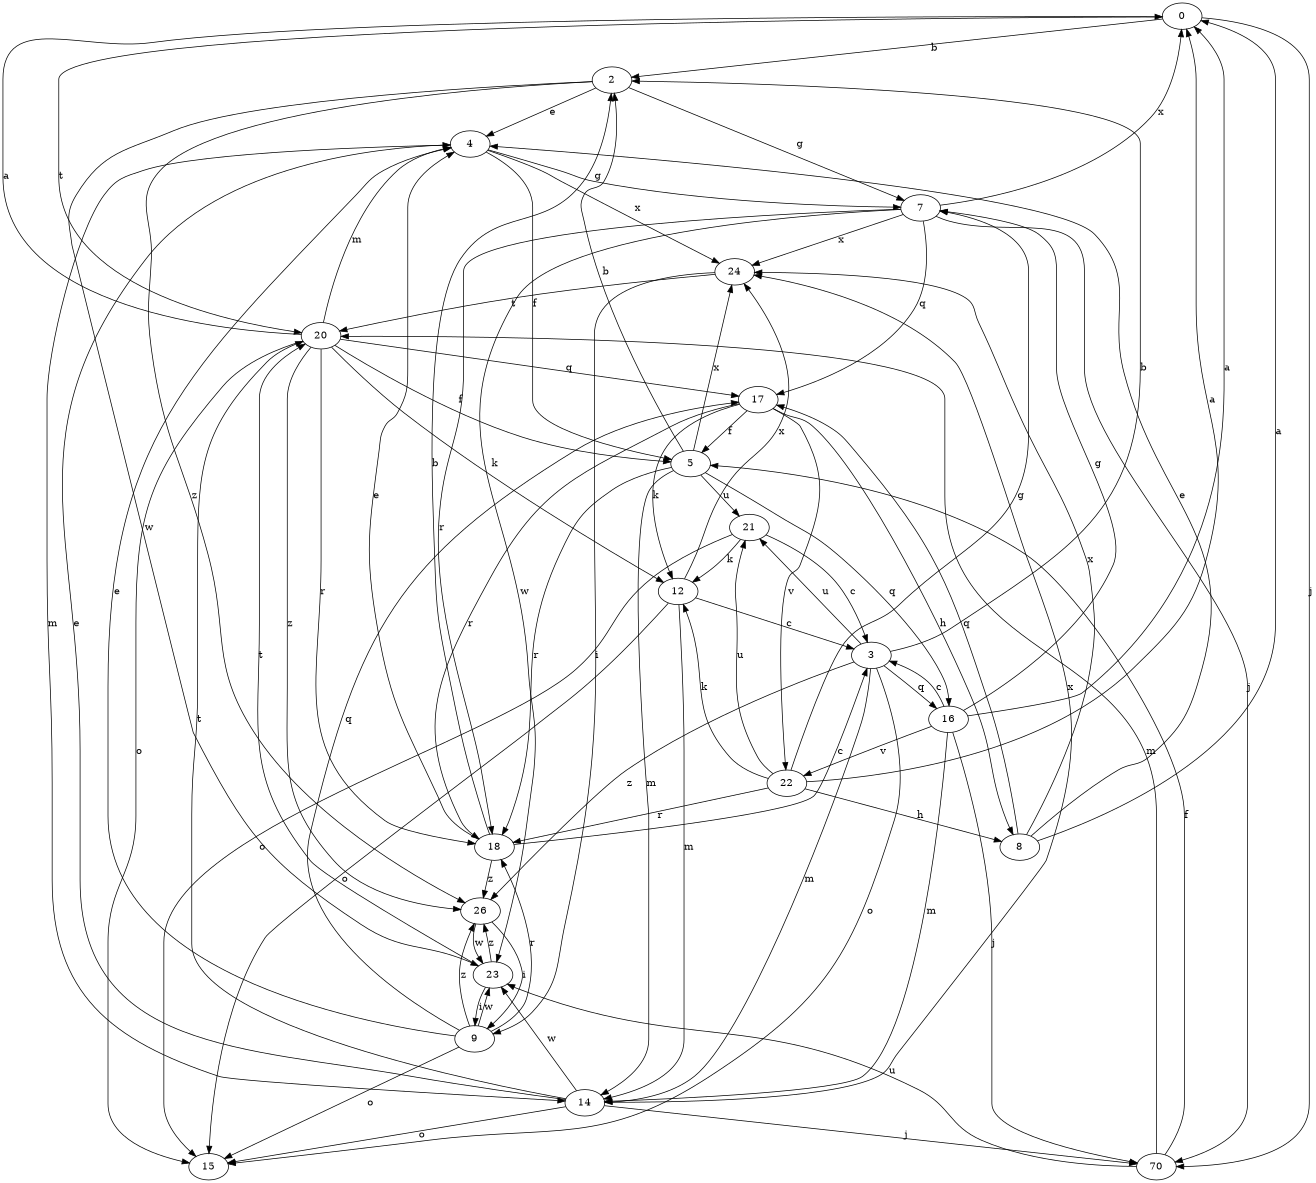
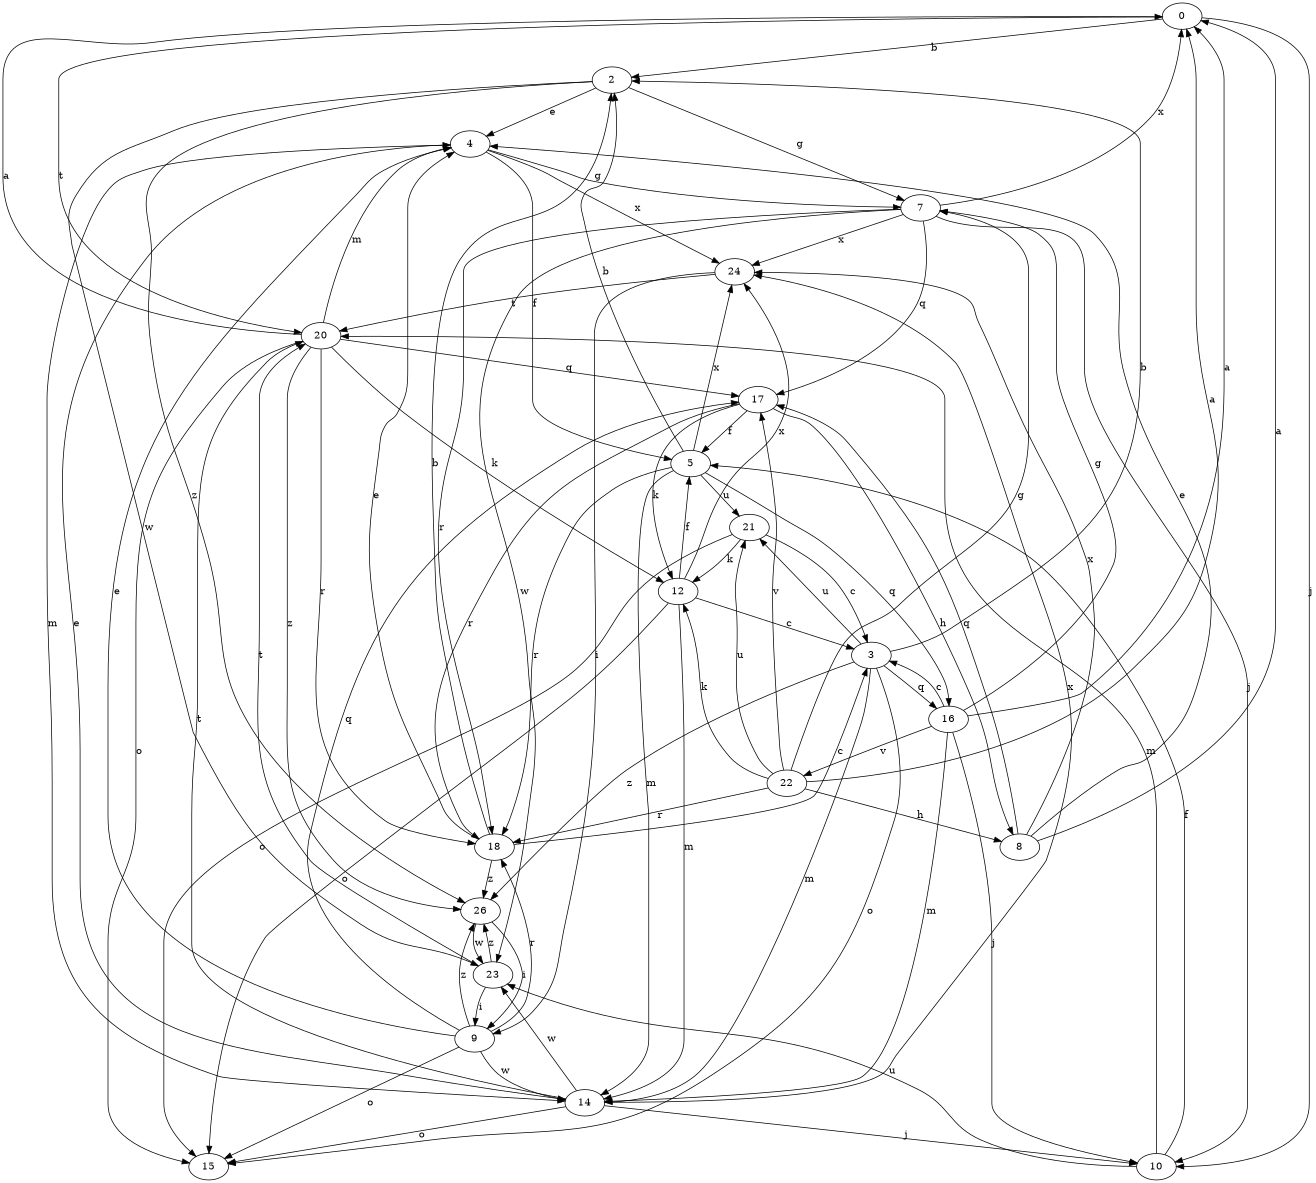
(491, 426) -> (684, 531)
(799, 568) -> (773, 595)
(483, 1011) -> (514, 1084)
(1156, 1167) -> (1156, 1167)
